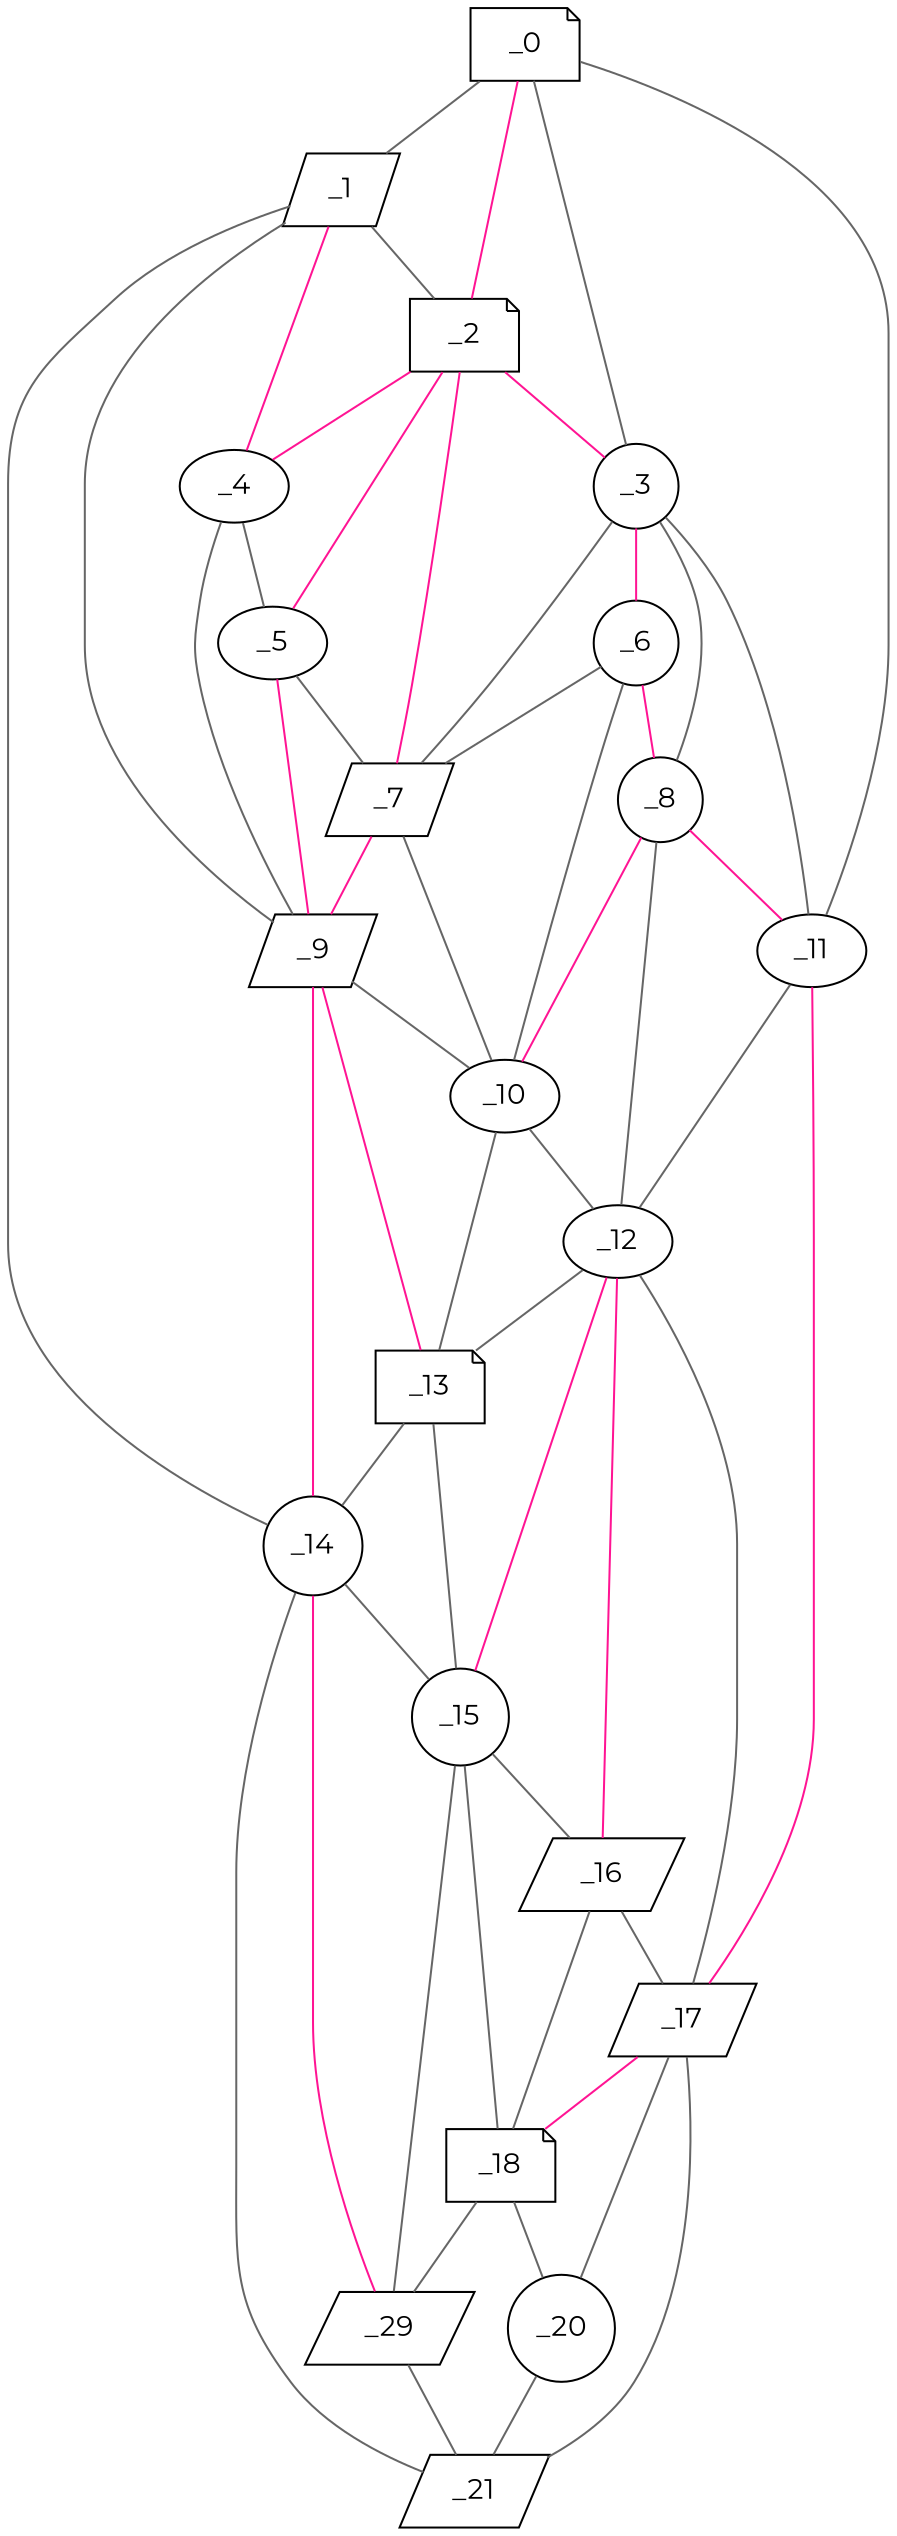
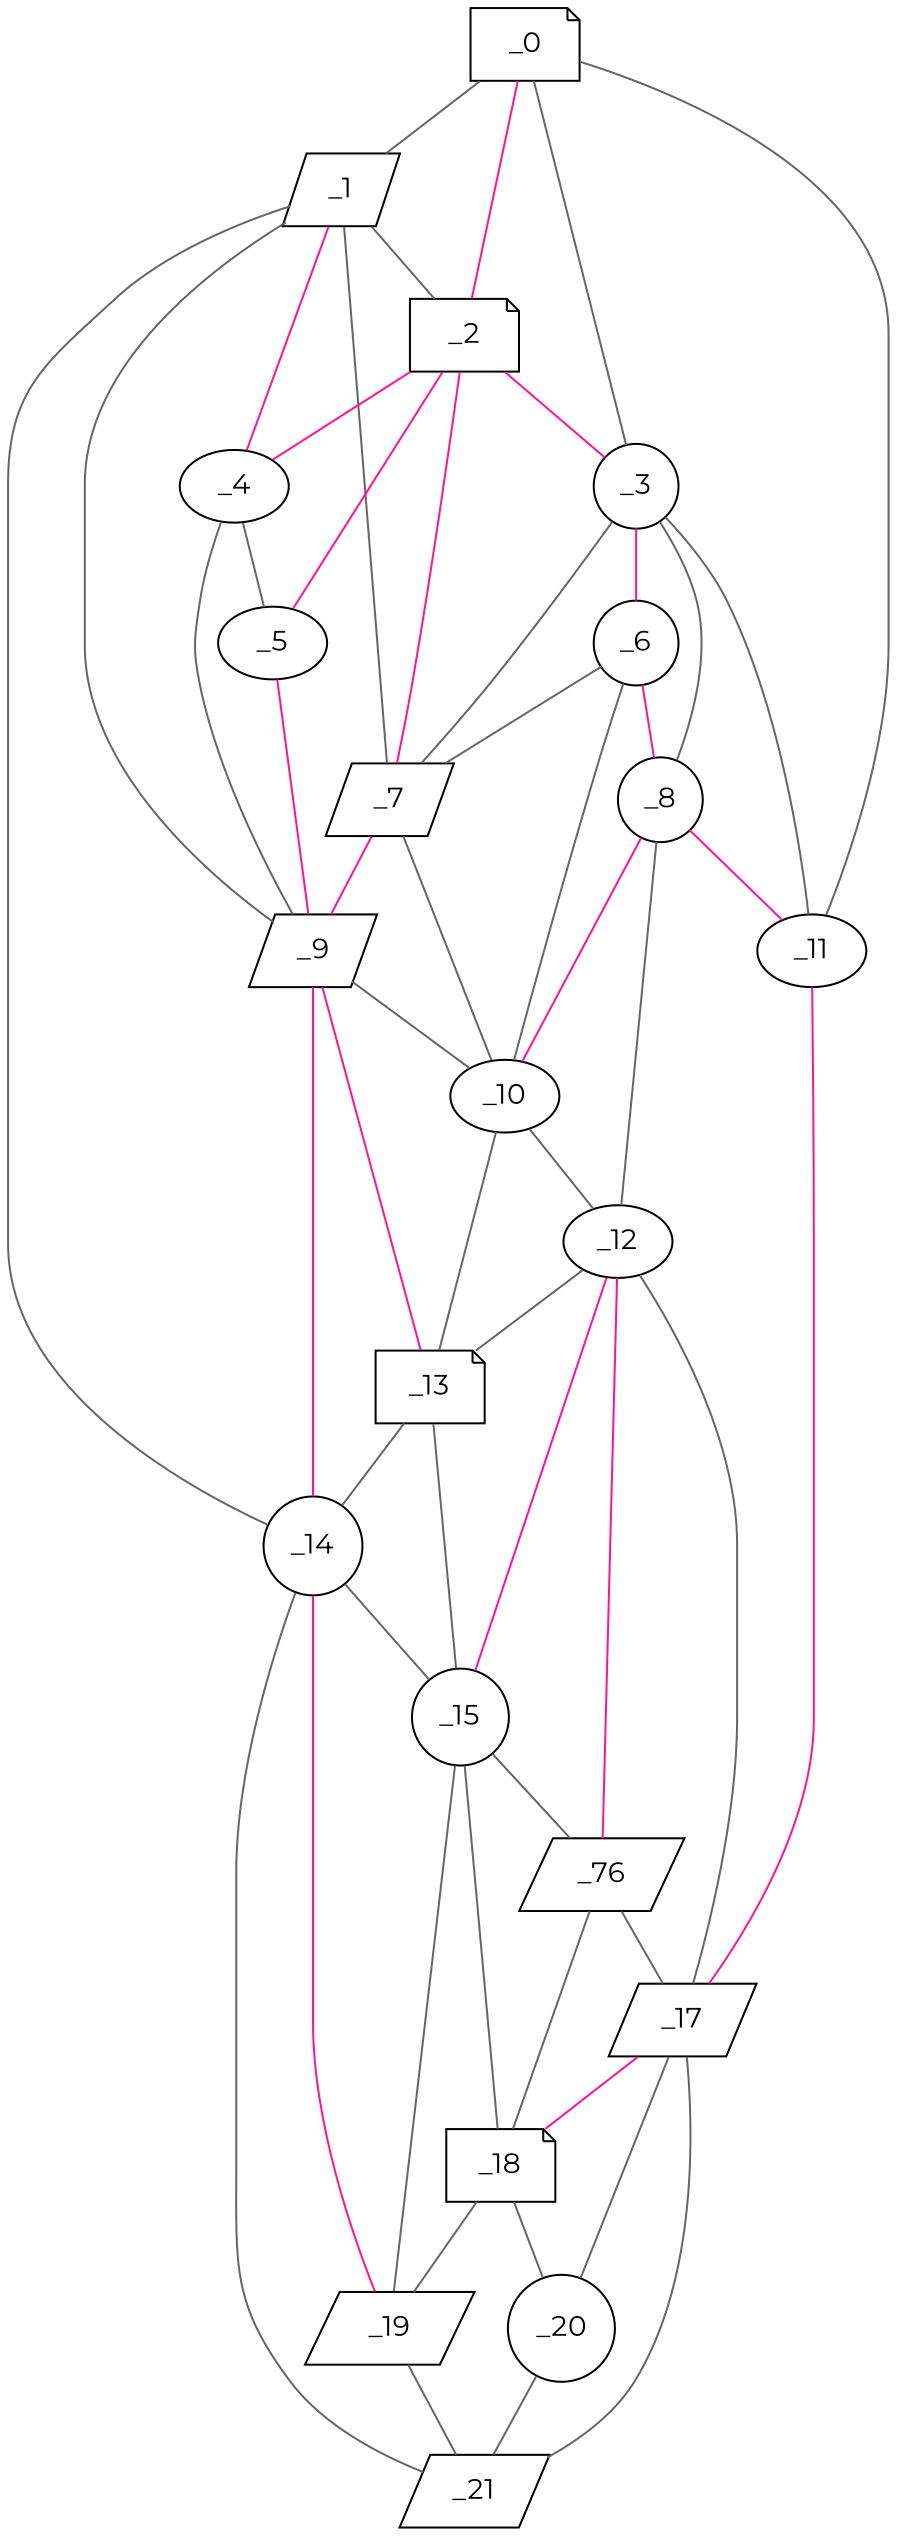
(330, 720) -> (363, 468)
(715, 1096) -> none
(602, 1875) -> (602, 1875)
(390, 2328) -> (390, 2328)
